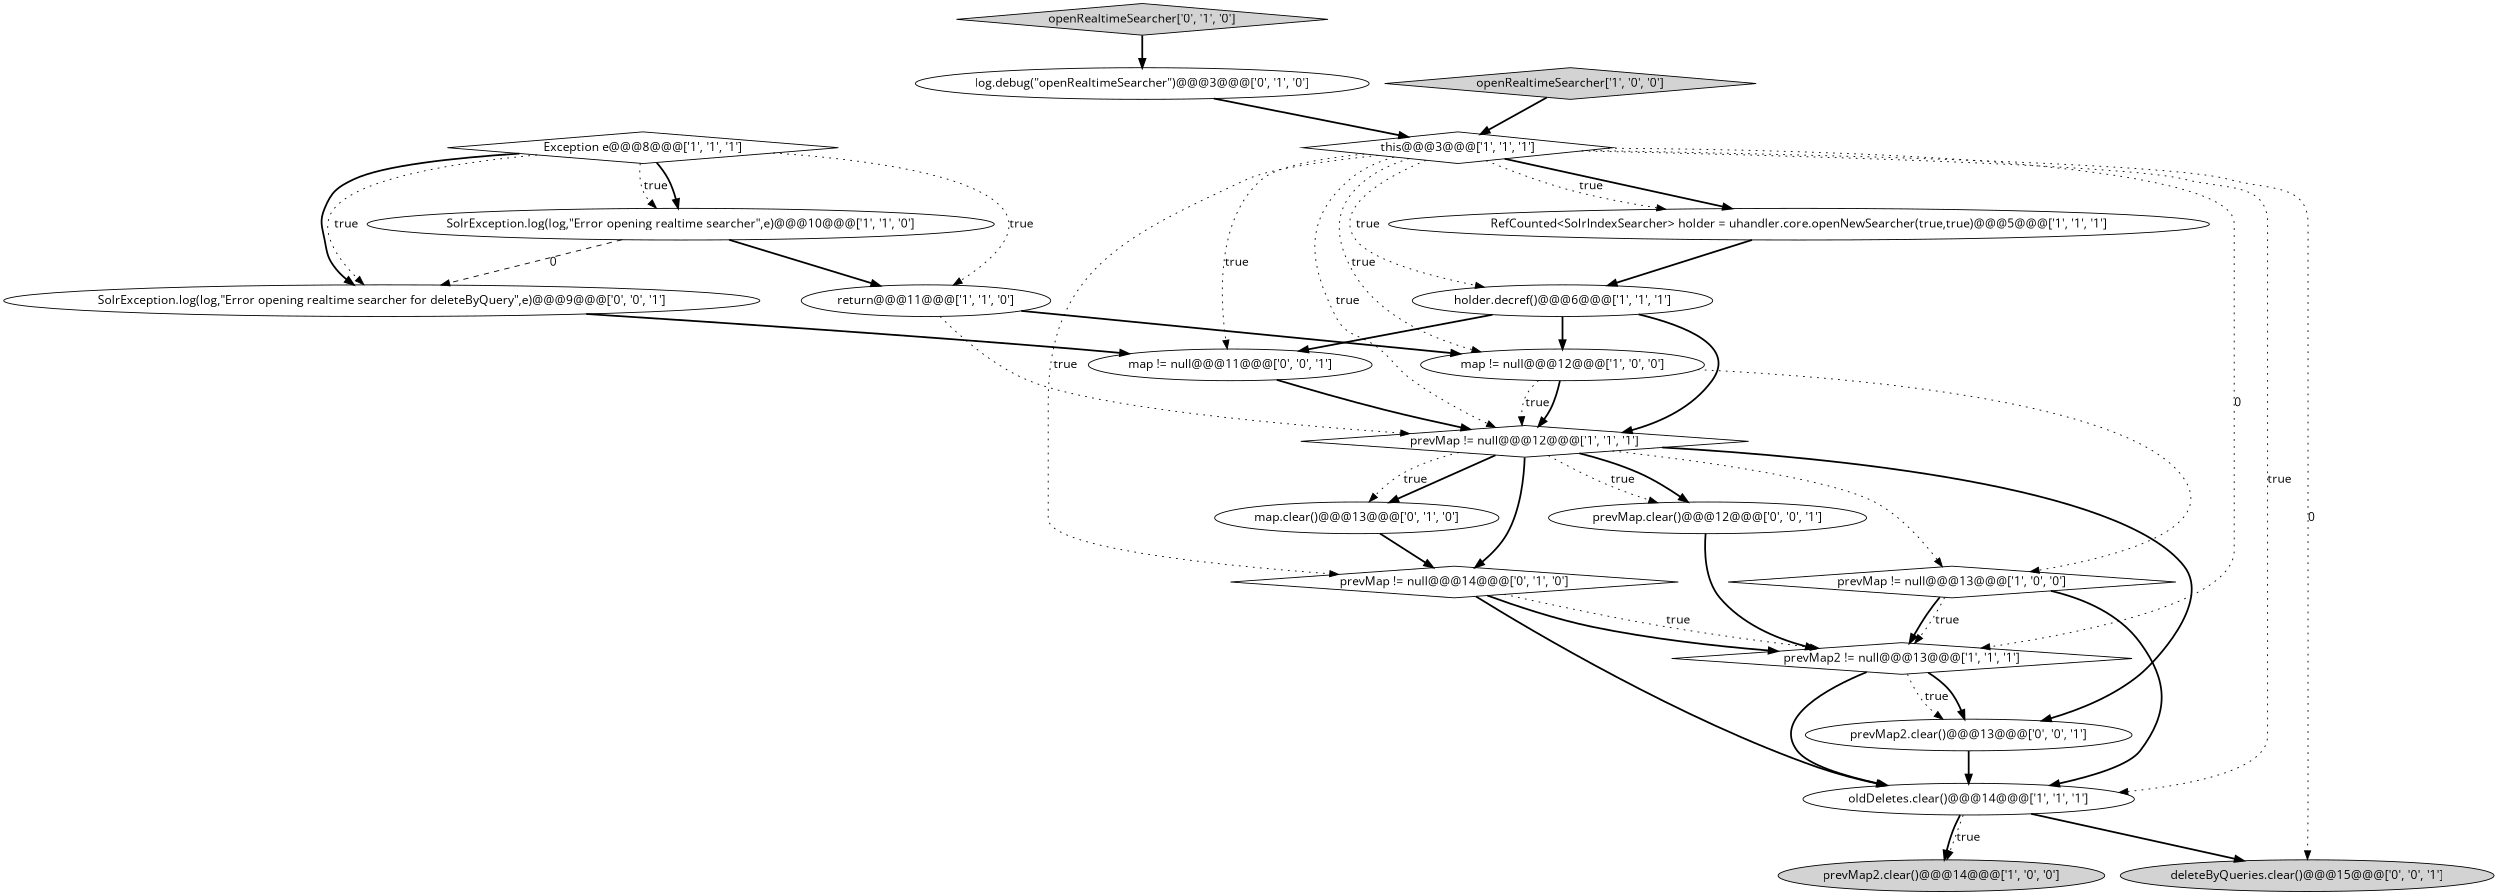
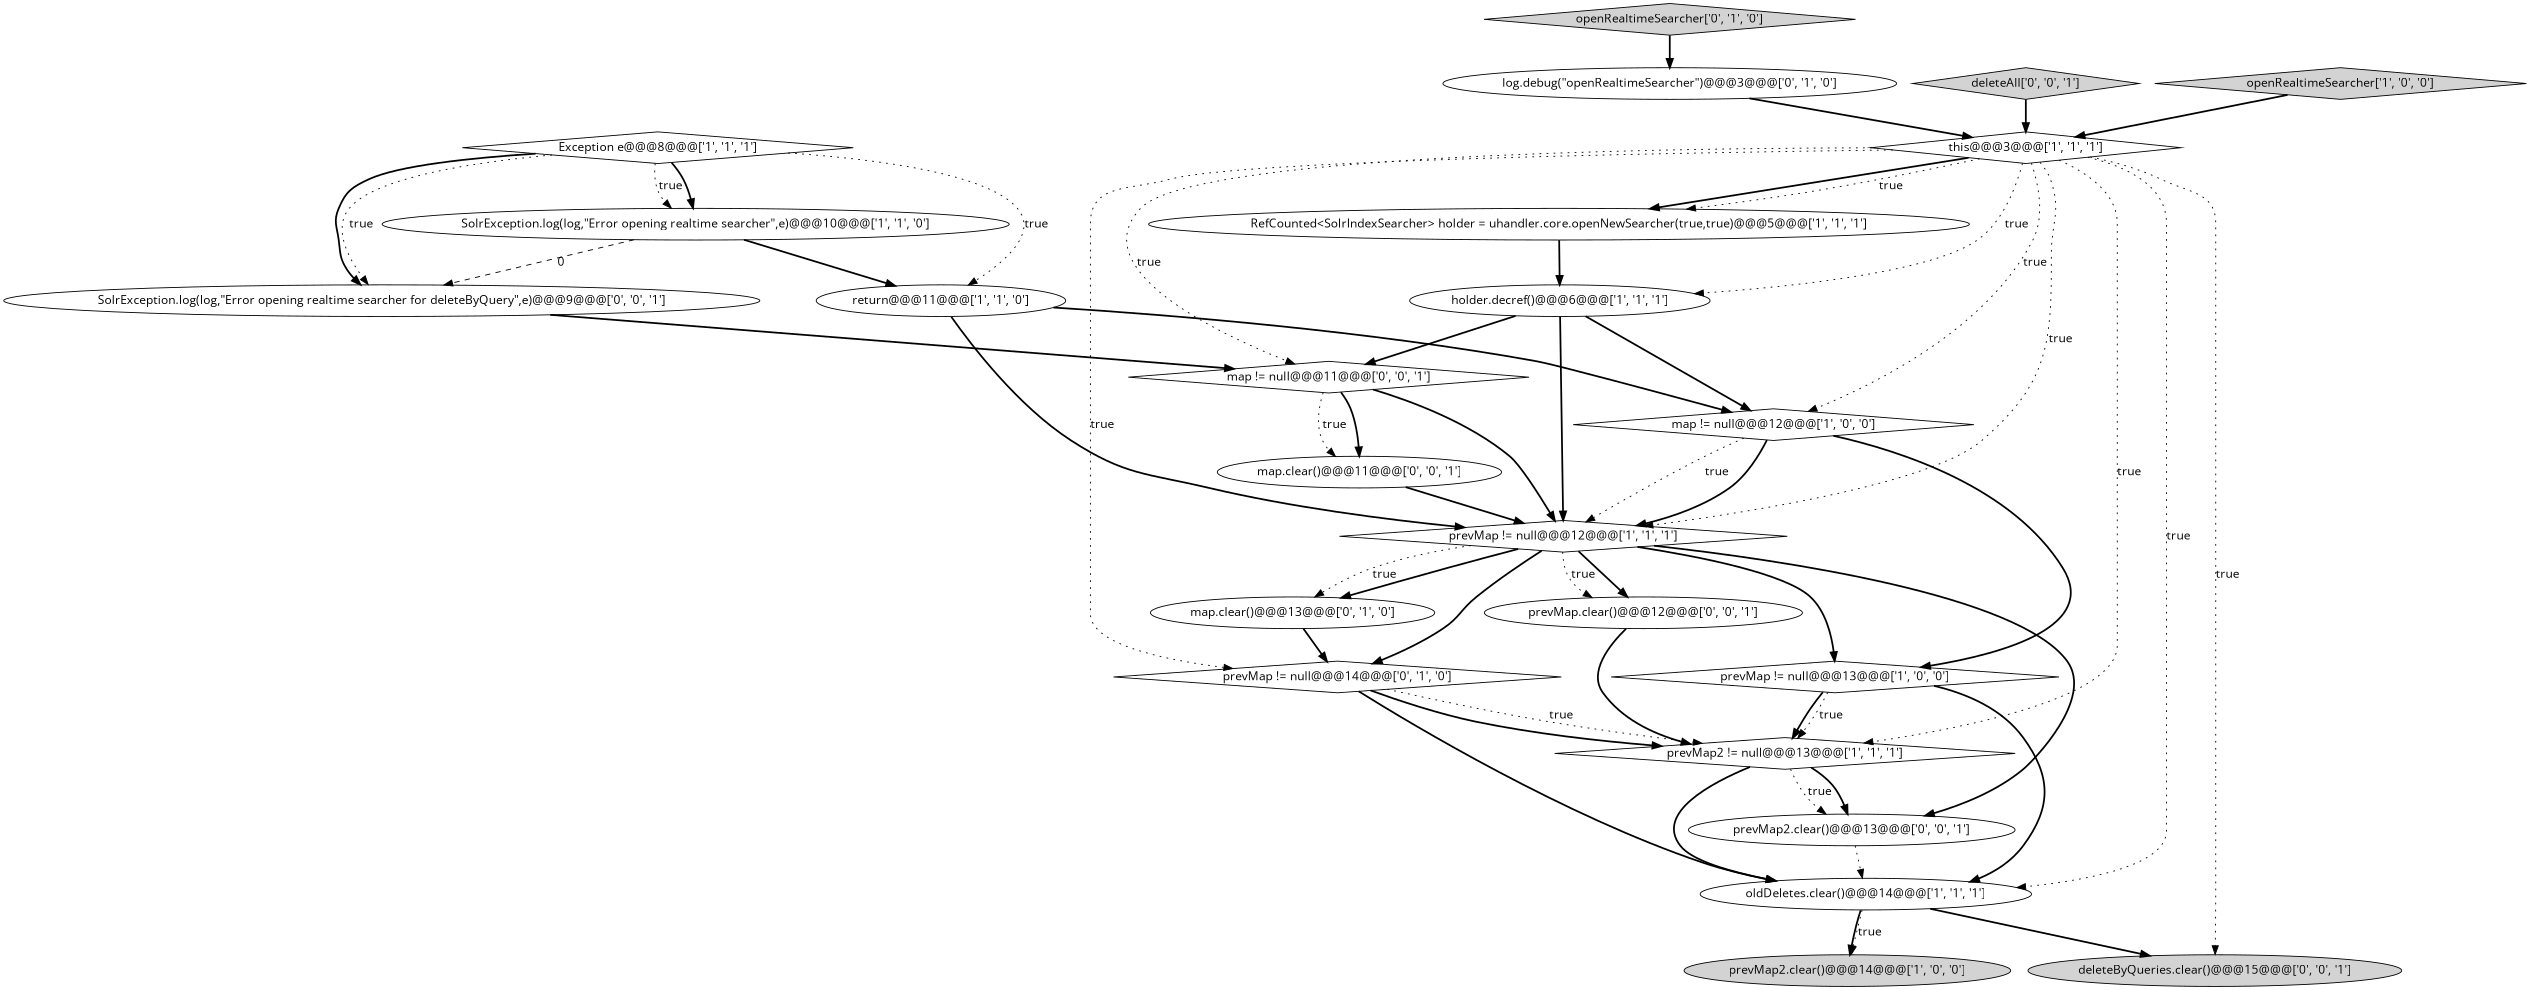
none -> (2026, 84)
(1230, 365) -> (1329, 377)
(1563, 365) -> (1774, 425)
(2238, 403) -> (2130, 472)
(1159, 409) -> (1174, 480)
(2047, 412) -> (2039, 538)
none -> (1359, 472)
(1787, 477) -> (1756, 572)
(2312, 518) -> (2228, 575)
(1969, 763) -> (1858, 858)
